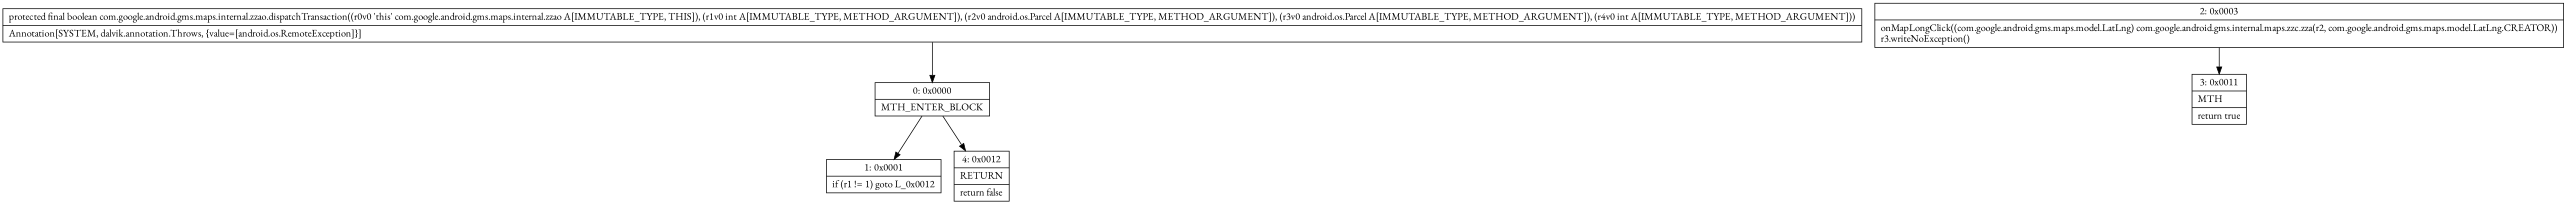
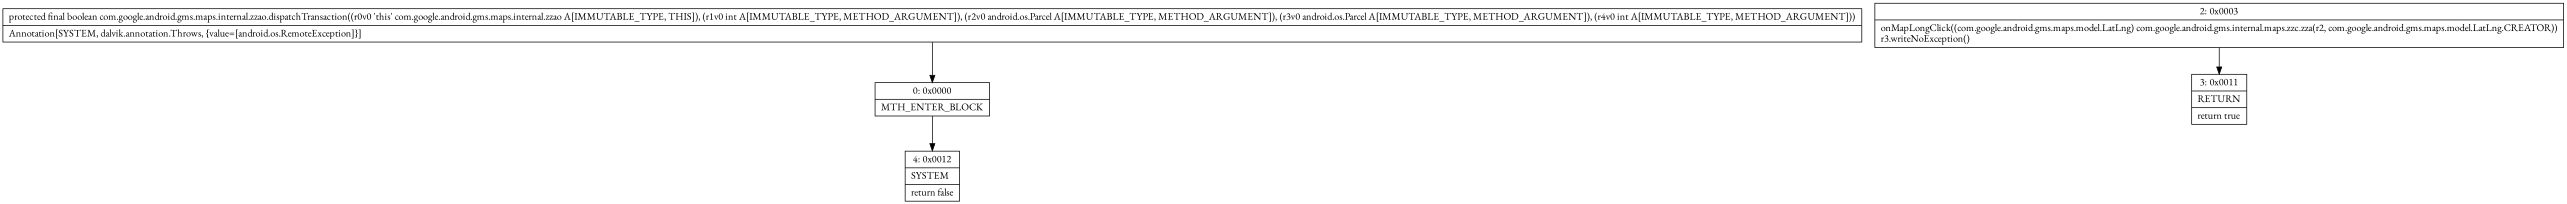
(2210, 99) -> (2219, 99)
(884, 176) -> none
(982, 176) -> (930, 176)
